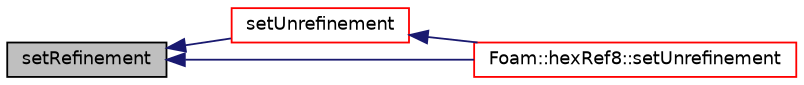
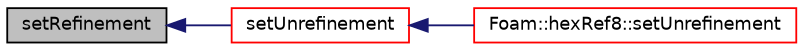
(330, 60) -> none
